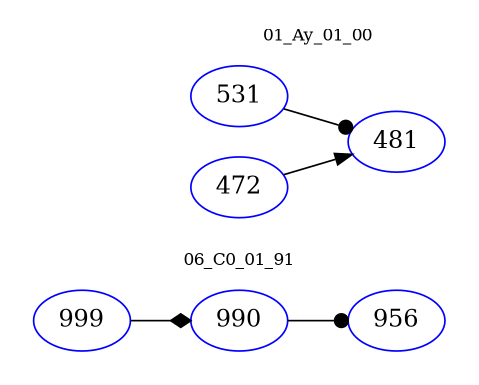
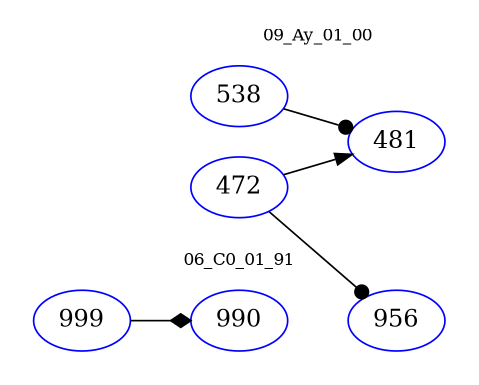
(318, 36) -> (318, 36)
(239, 96) -> (239, 96)
(311, 321) -> (319, 255)
